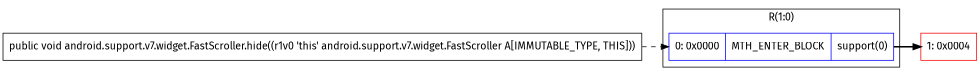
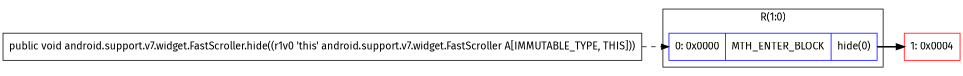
(862, 46) -> (854, 46)
